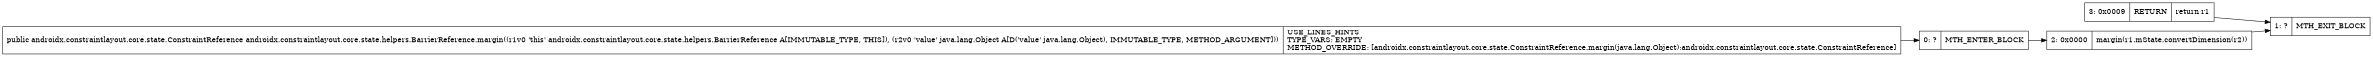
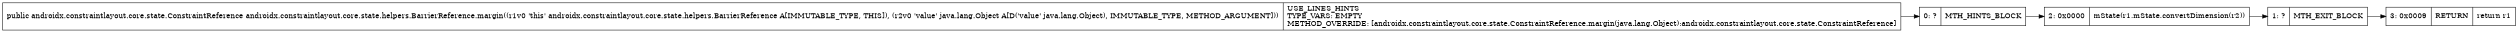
(2240, 20) -> (2374, 16)
(1985, 40) -> (1983, 16)
(2172, 40) -> (2169, 16)
